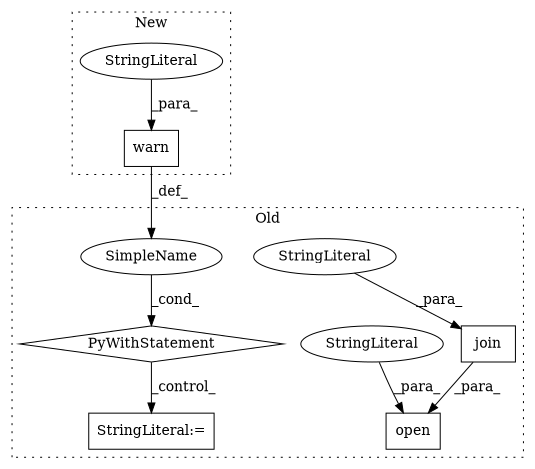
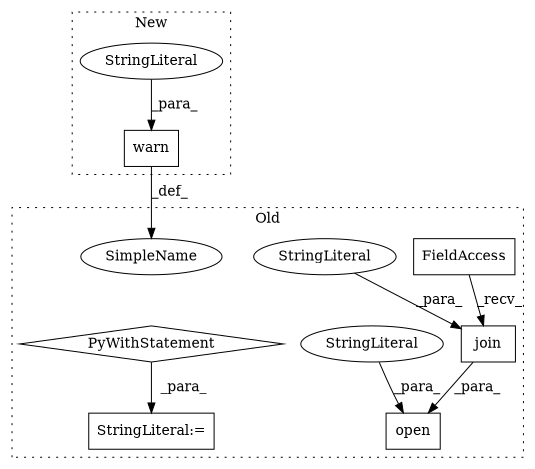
none -> (464, 257)
(151, 295) -> none
(184, 388) -> (184, 388)
